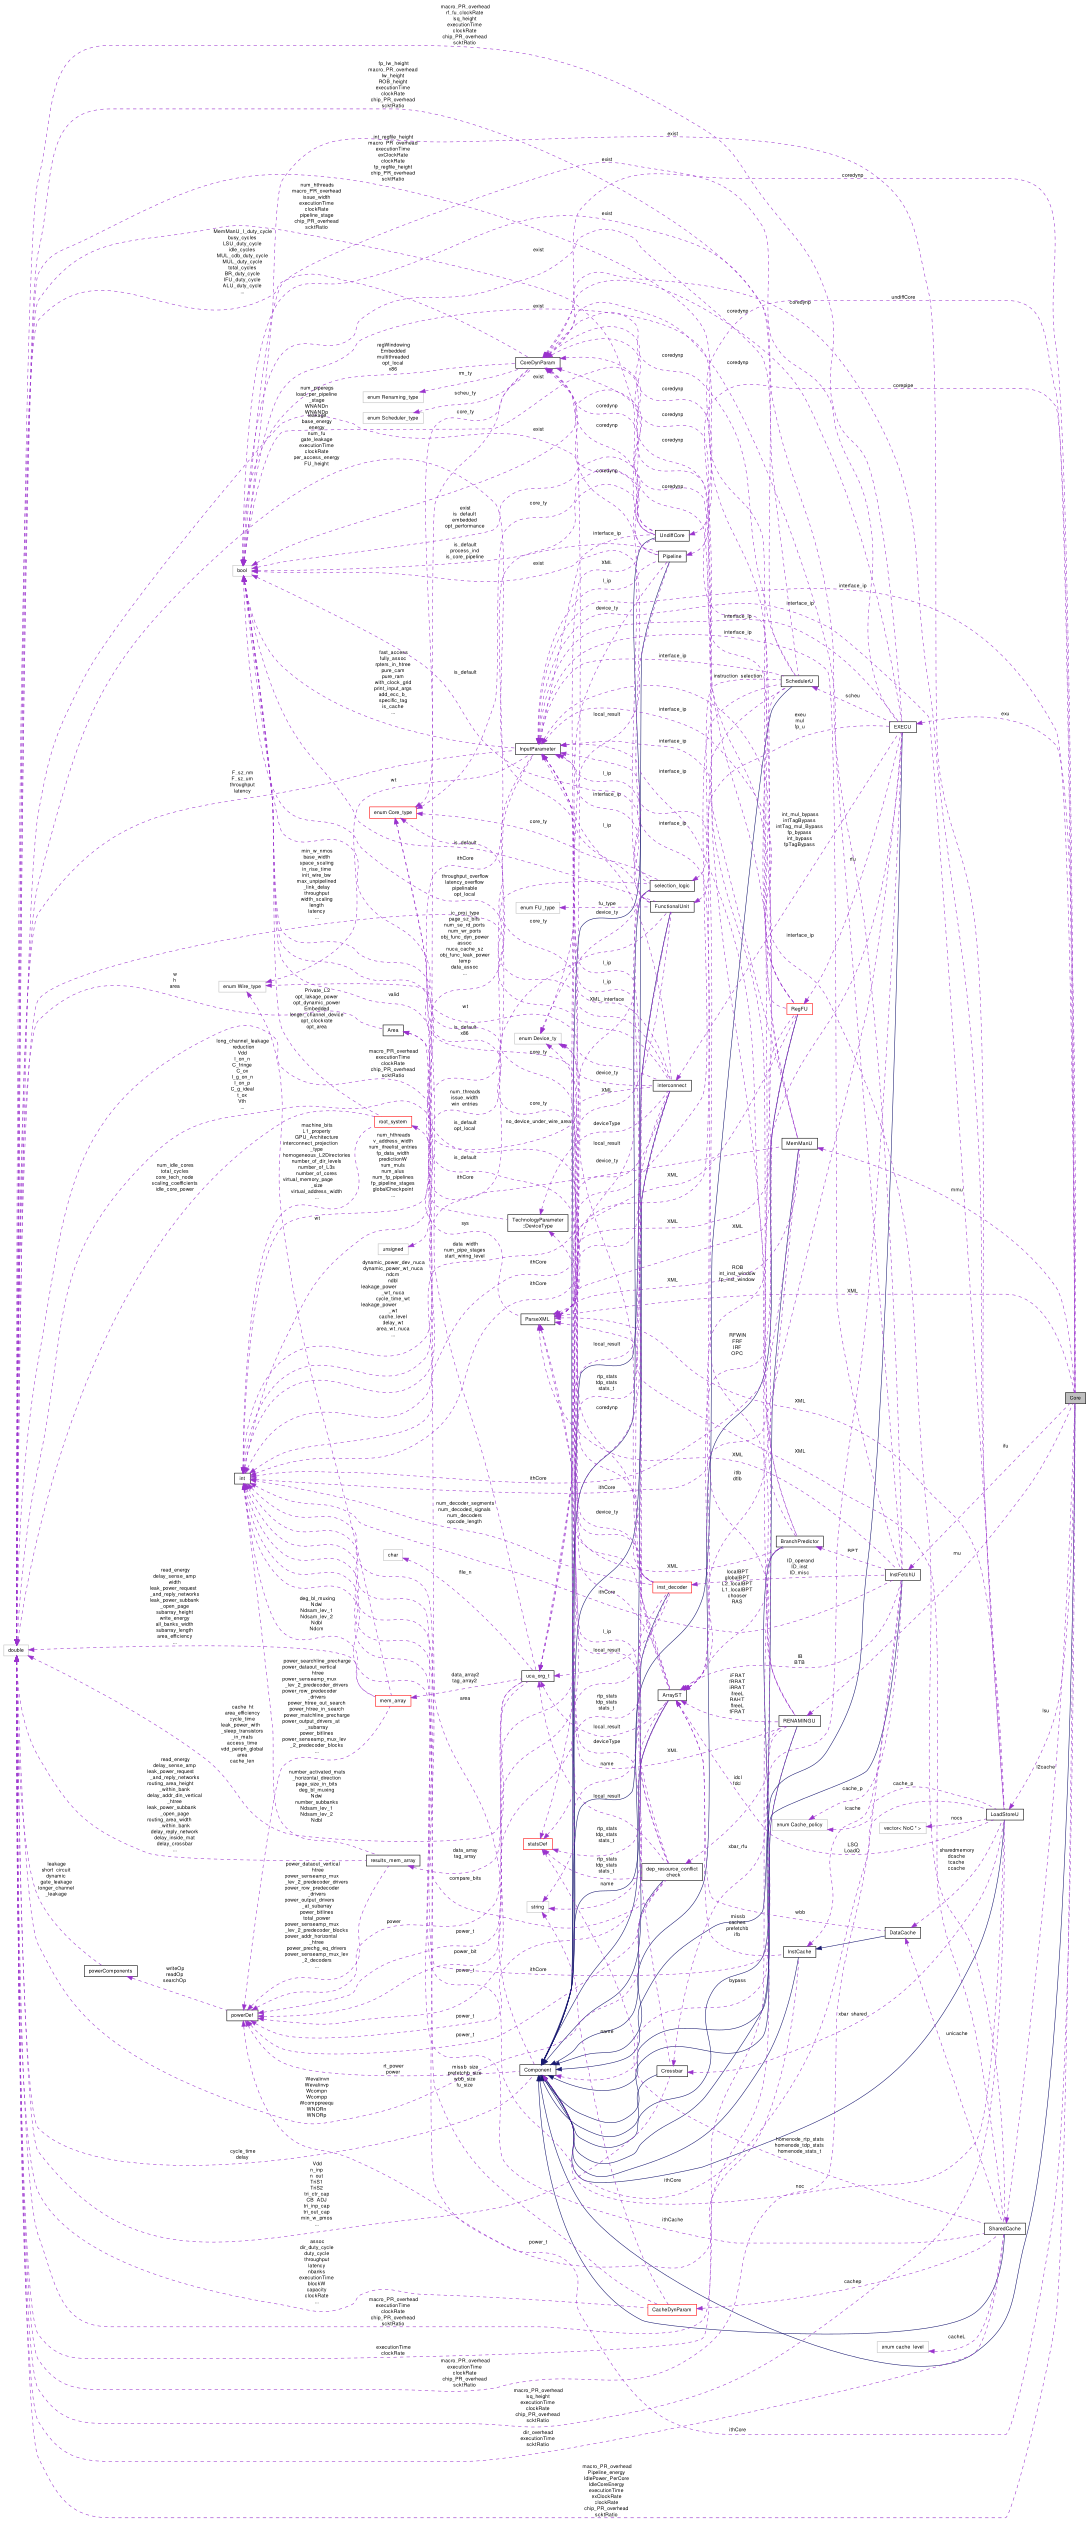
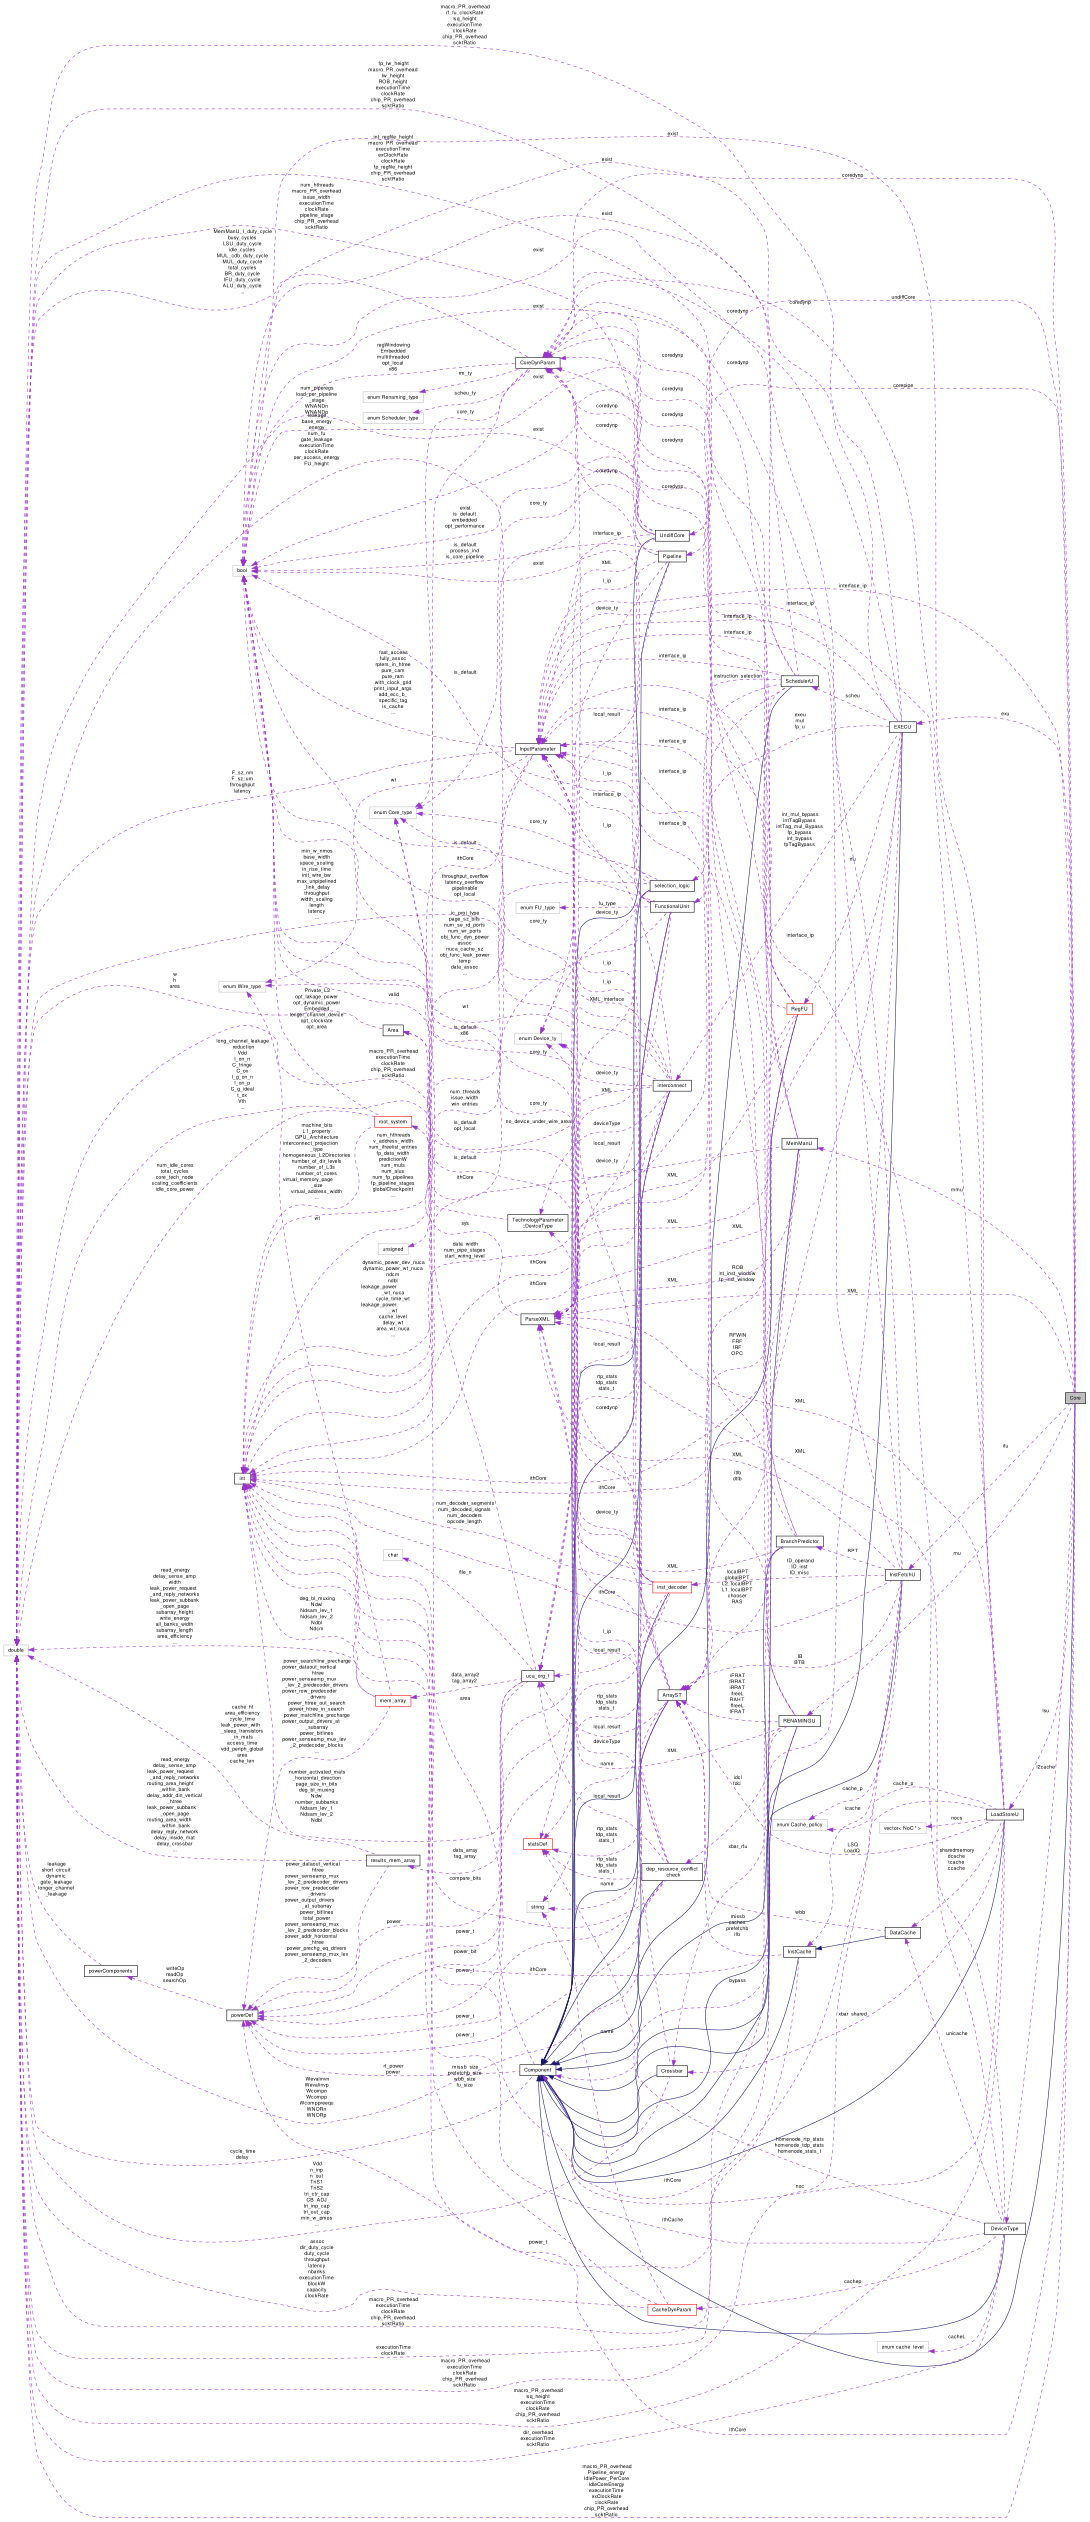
(393, 813) -> (393, 813)
(1005, 2229) -> (1005, 2229)
